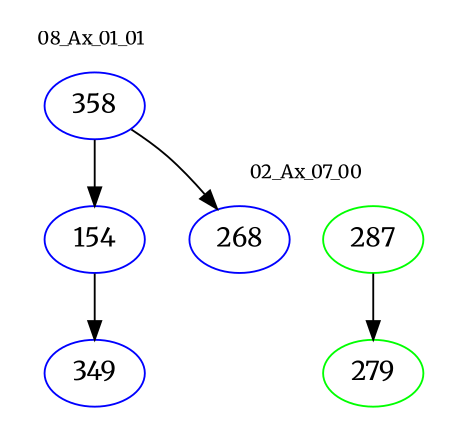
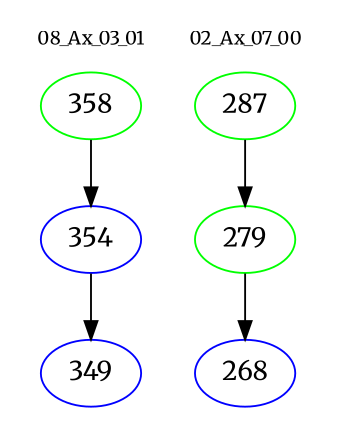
(91, 40) -> (91, 40)
(95, 106) -> (91, 106)
(186, 174) -> (245, 297)
(95, 240) -> (91, 240)
